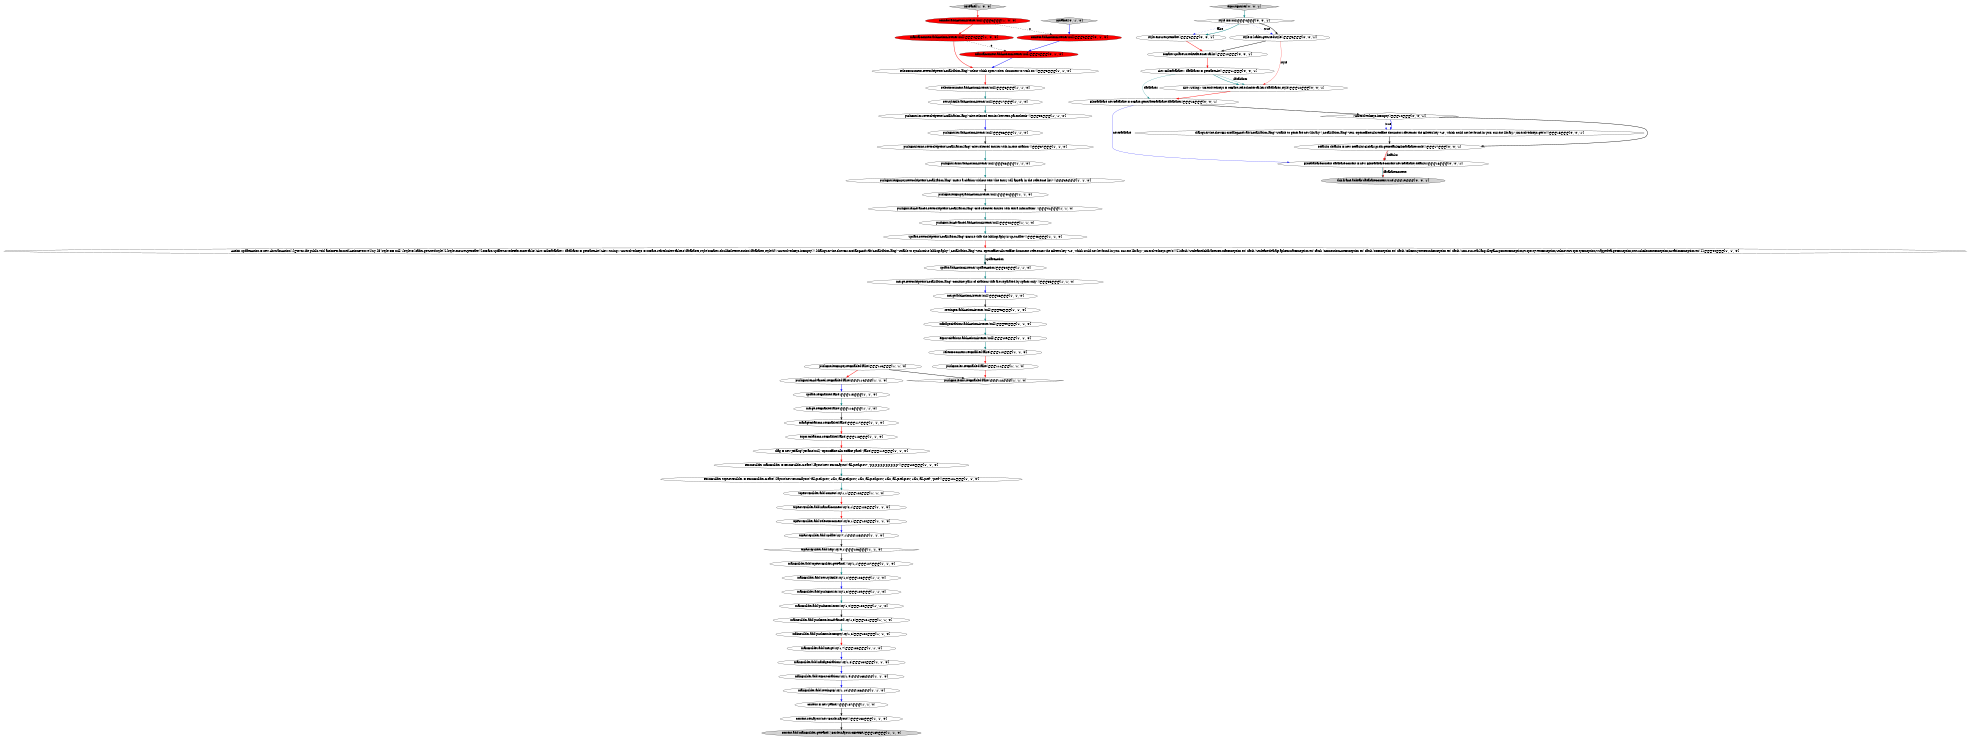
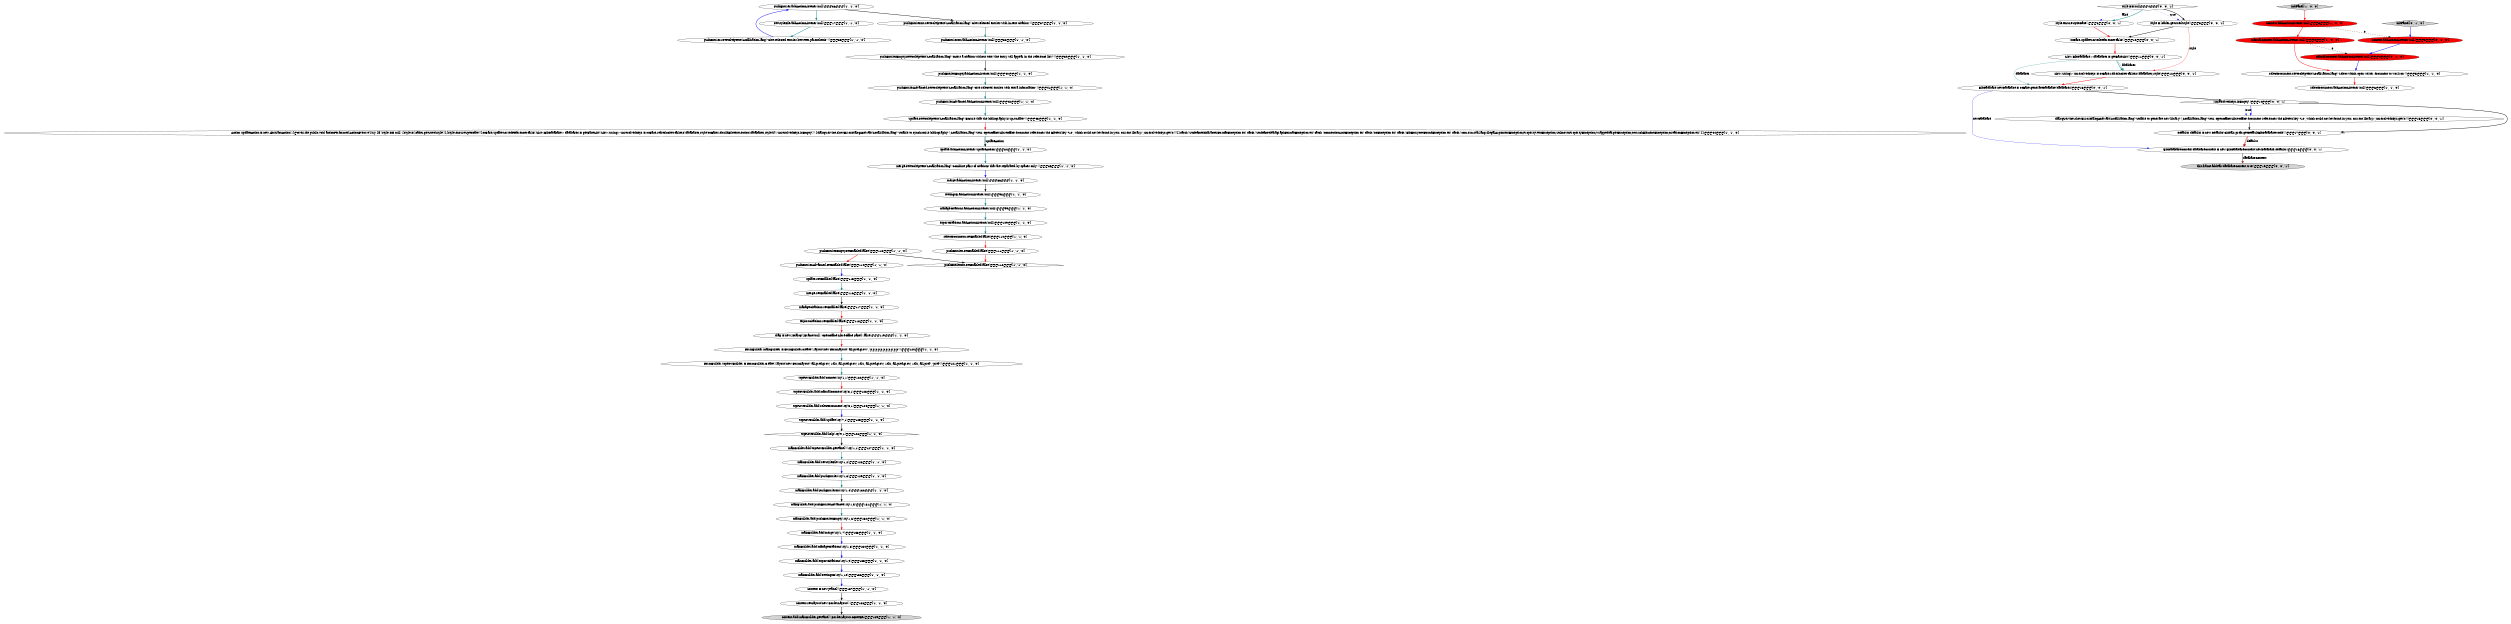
(1244, 7) -> none
(985, 94) -> (816, 14)
